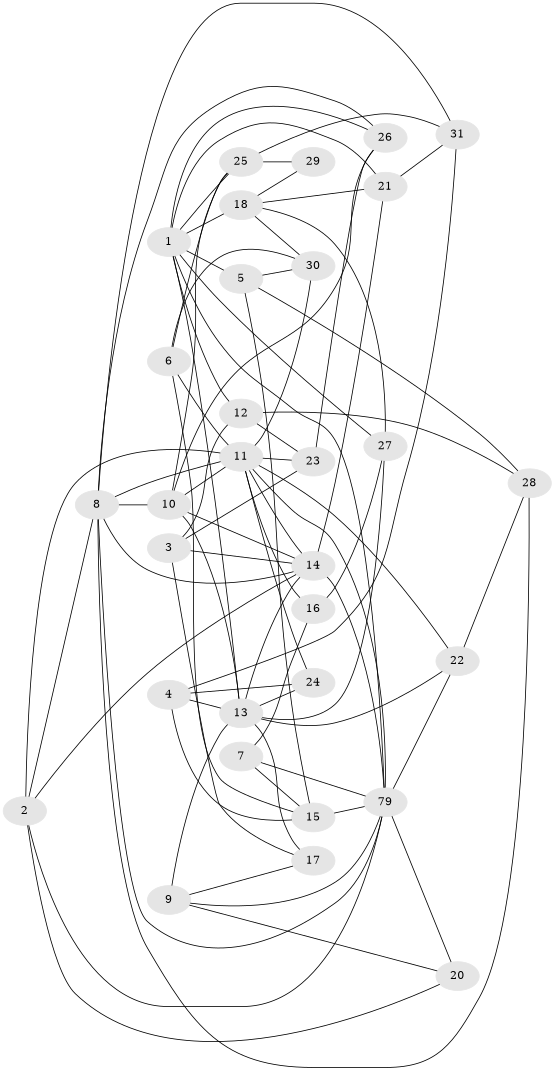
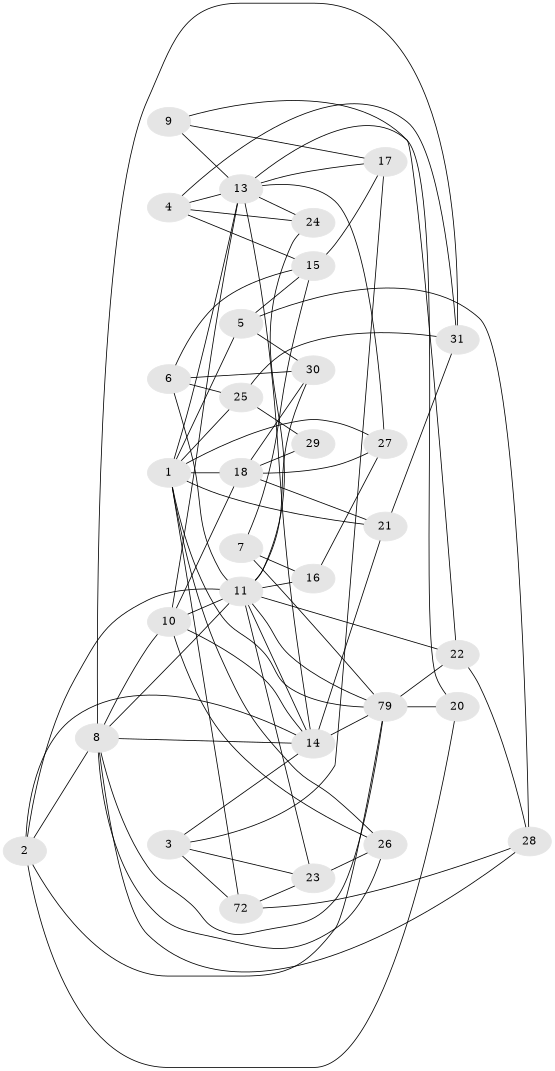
(191, 378) -> (204, 550)
(241, 414) -> (241, 909)
(349, 810) -> (354, 216)
(304, 896) -> none
